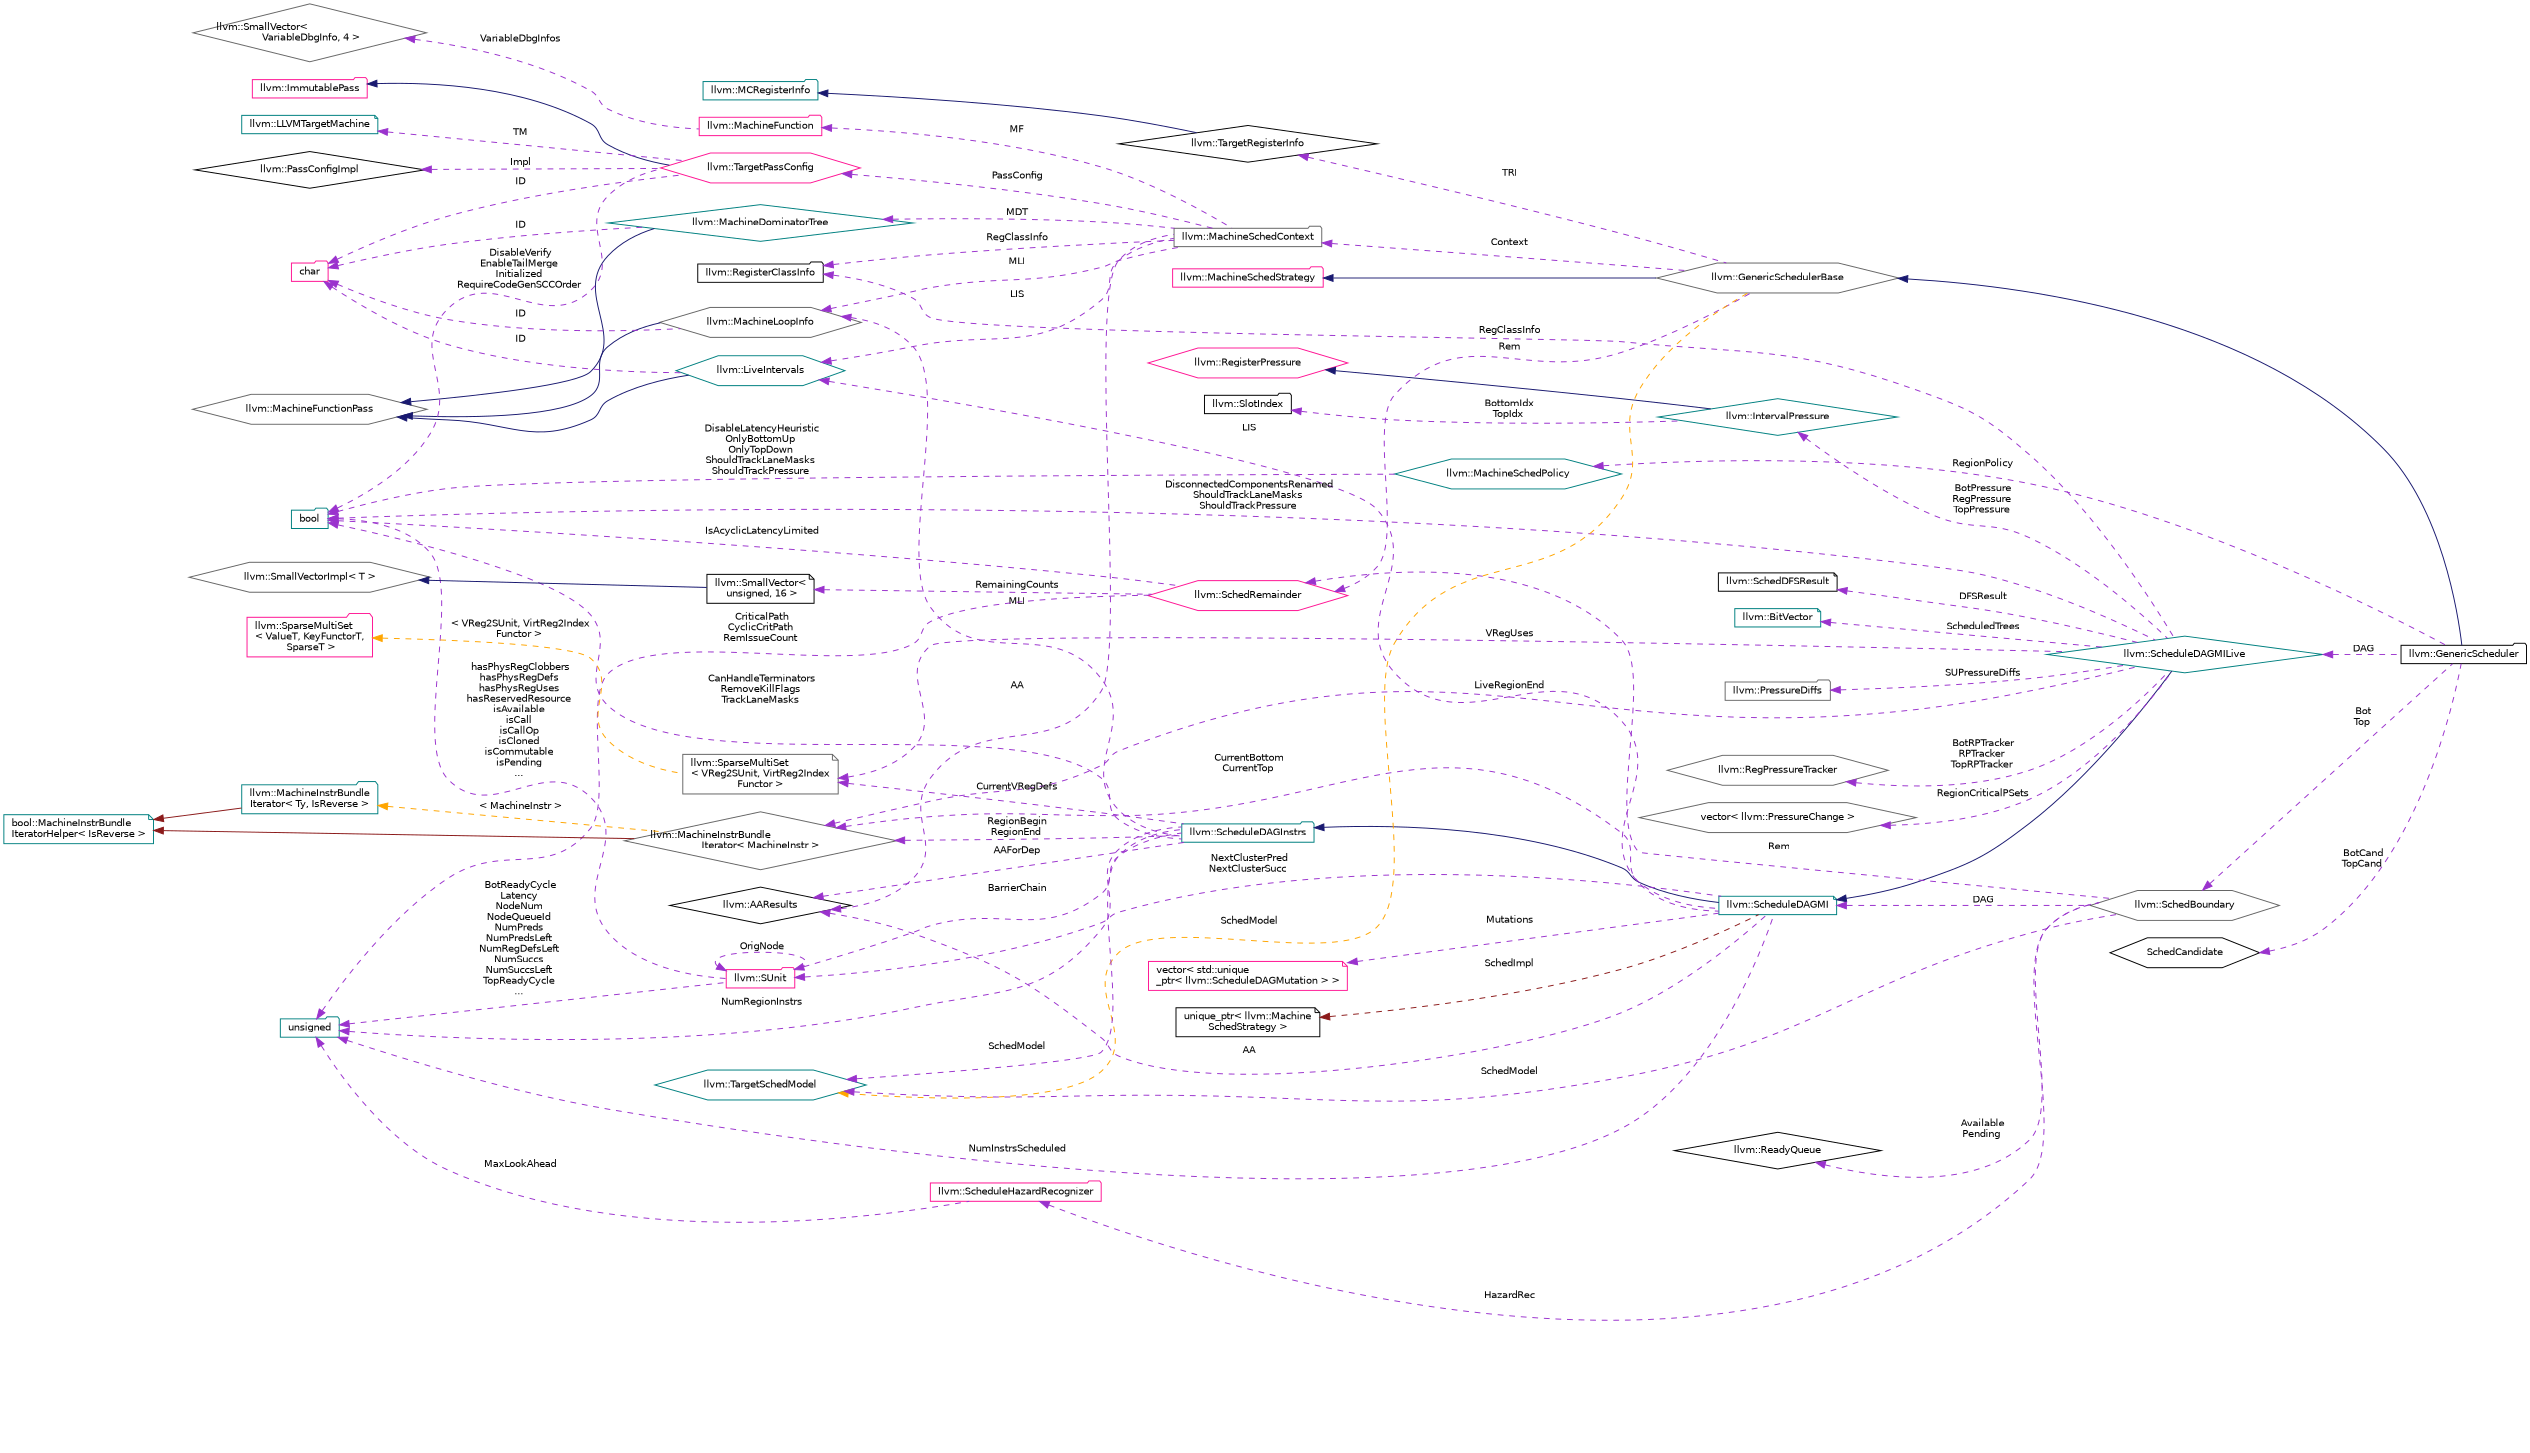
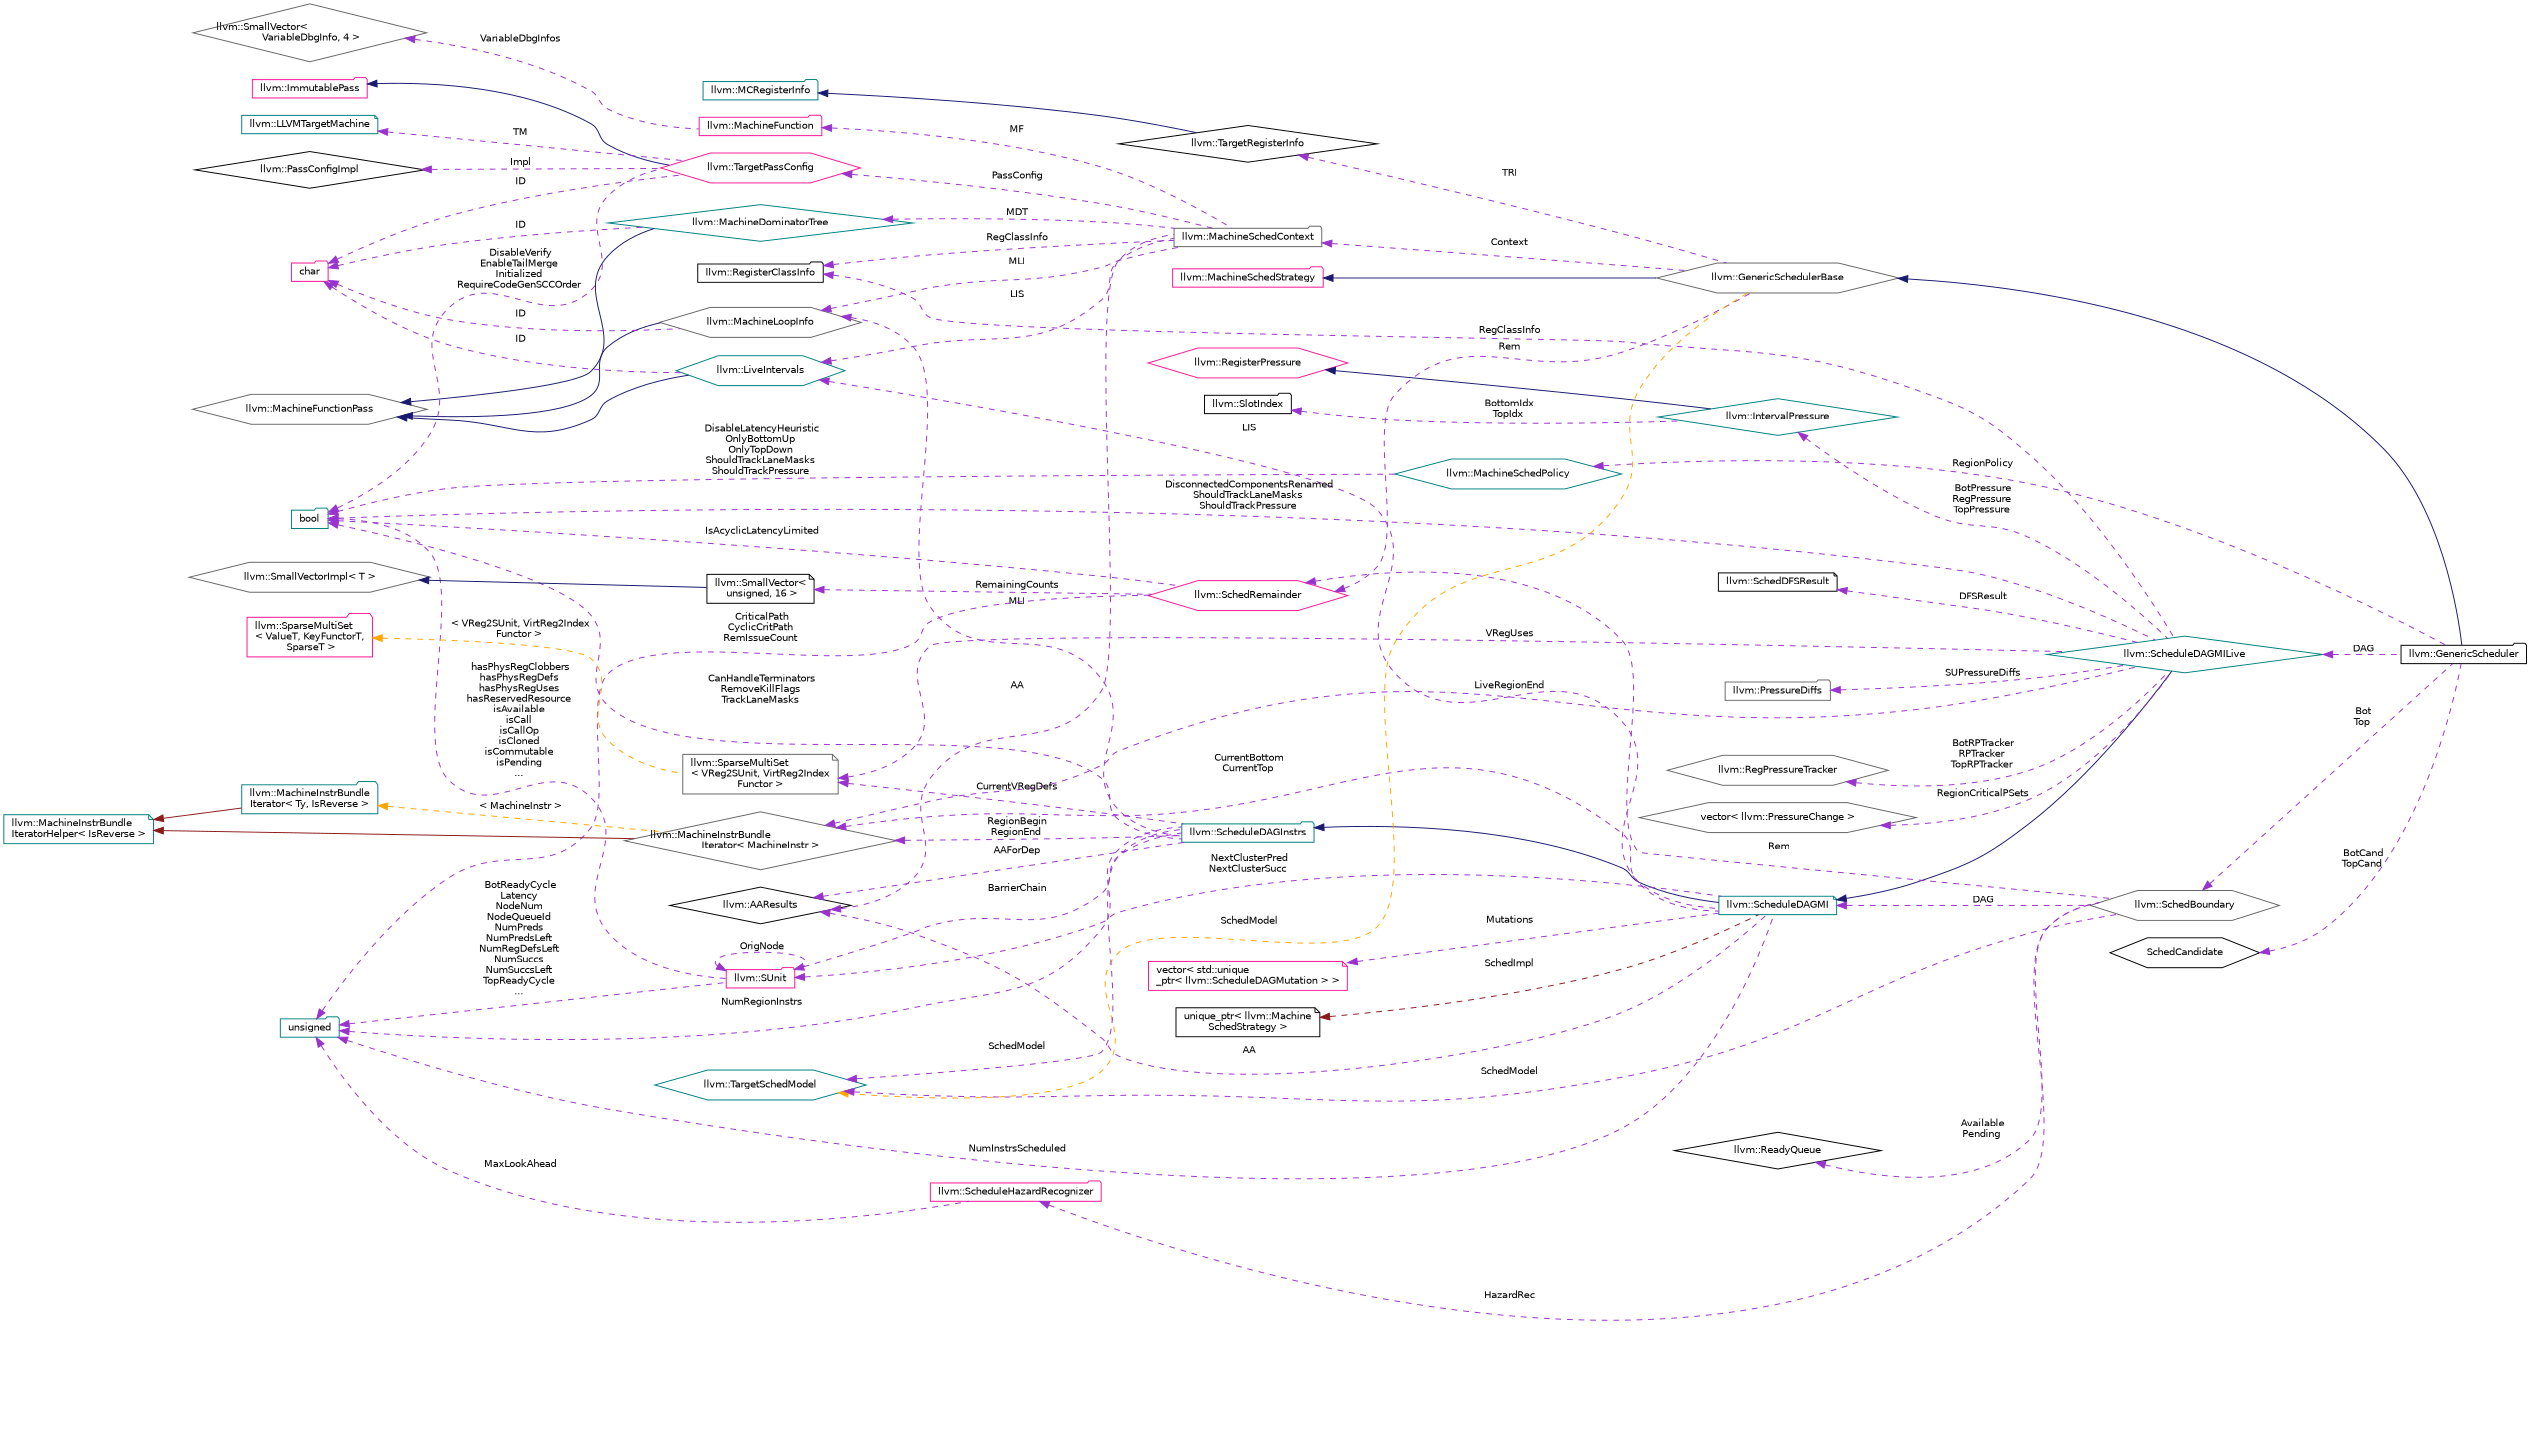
(1778, 618) -> none
(79, 829) -> (79, 829)
